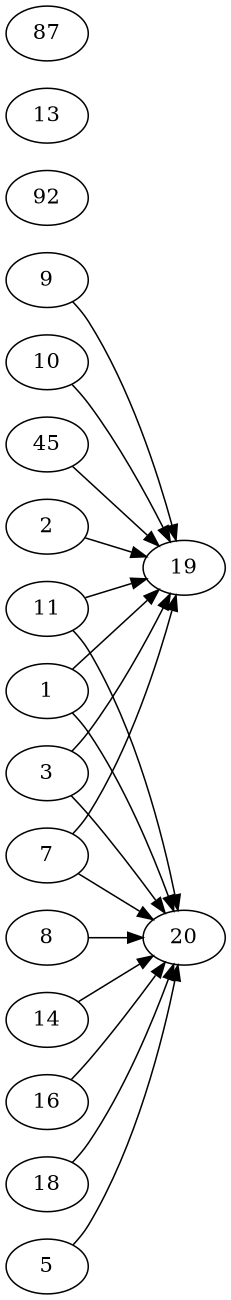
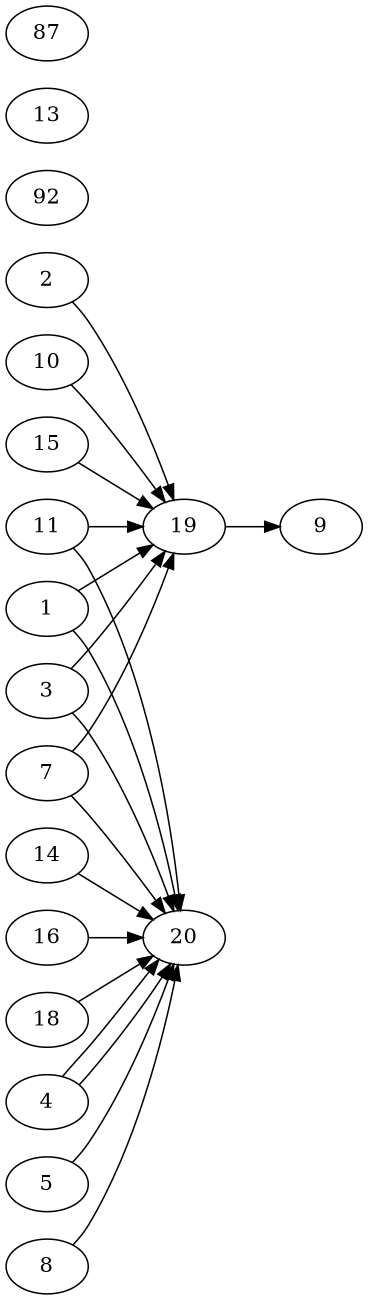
(132, 409) -> (245, 527)
(47, 444) -> (47, 444)
none -> (47, 1102)
